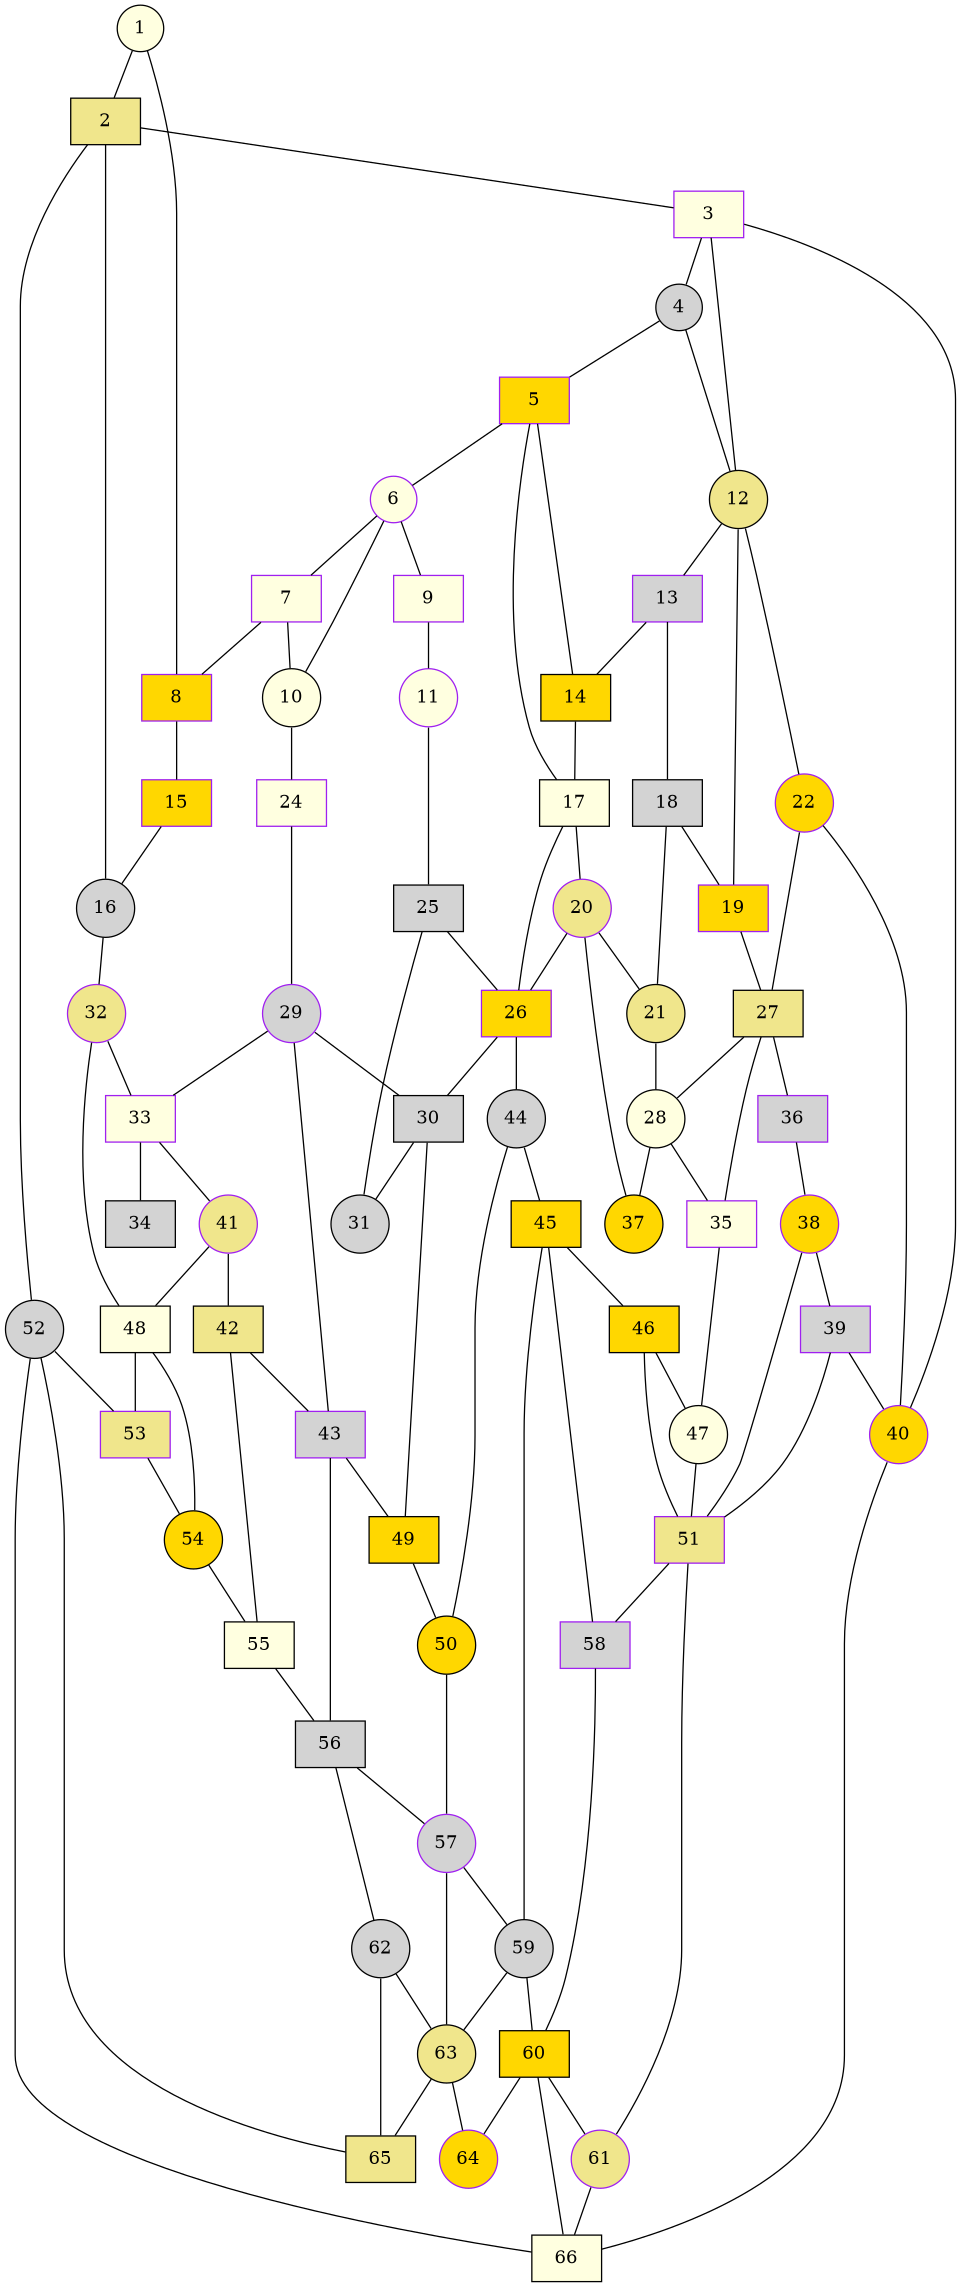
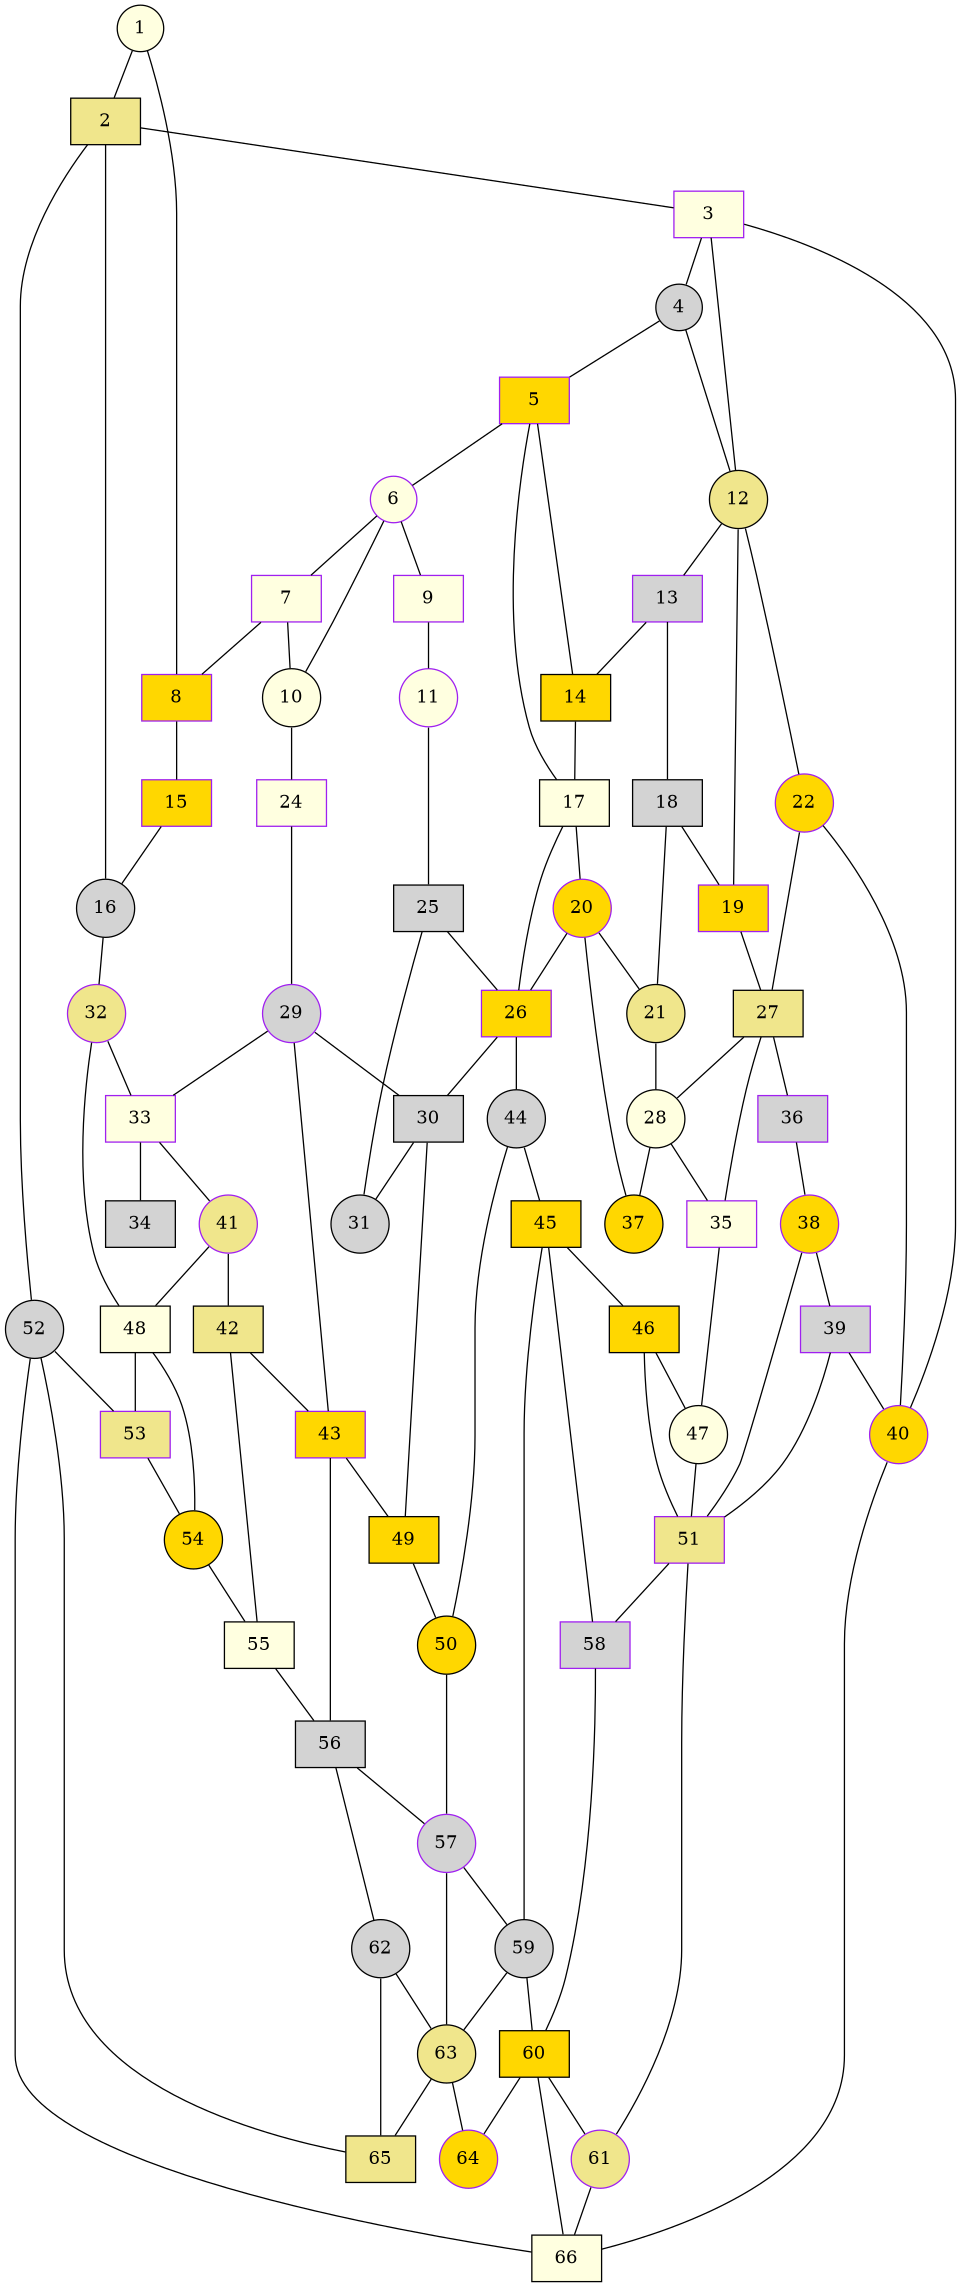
(582, 908) -> (582, 908)
(330, 1435) -> (330, 1435)
